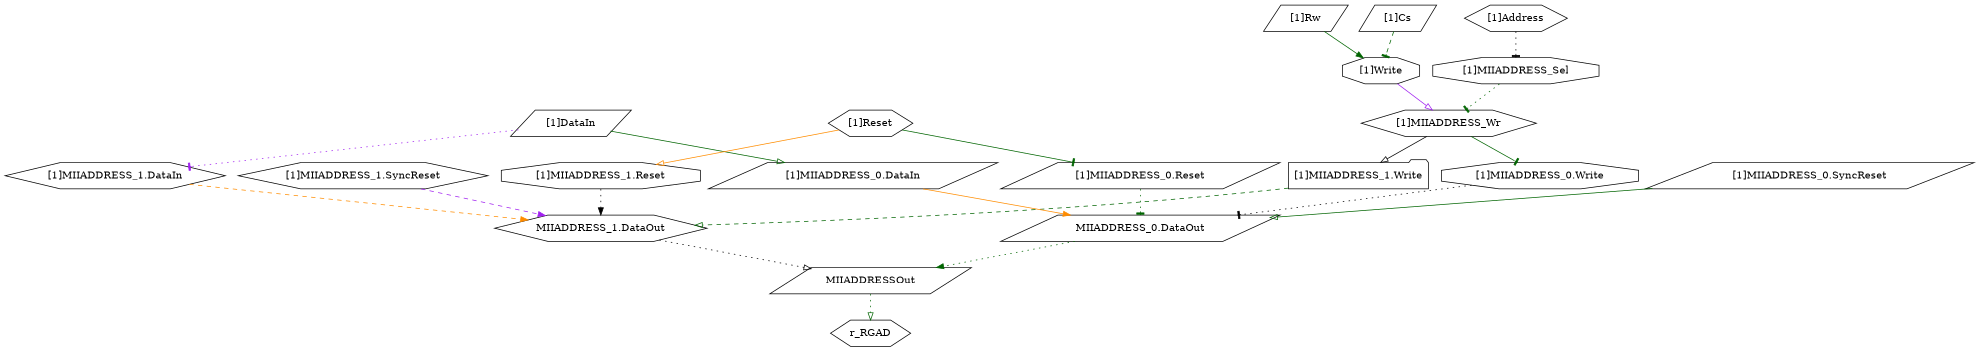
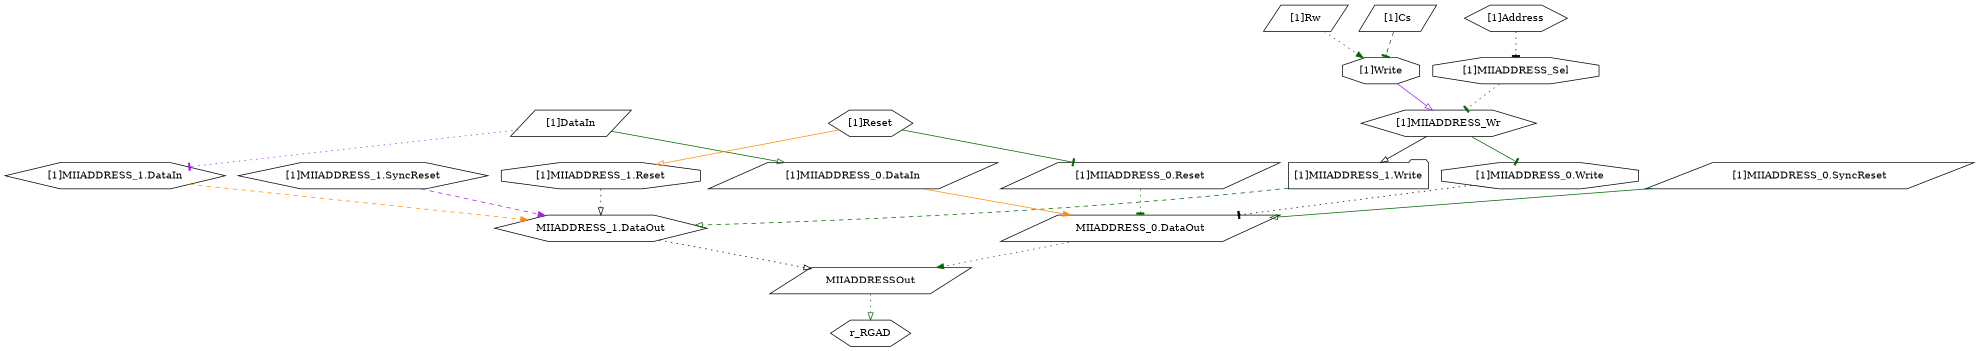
(1341, 43) -> (1341, 43)
(601, 198) -> (601, 198)
